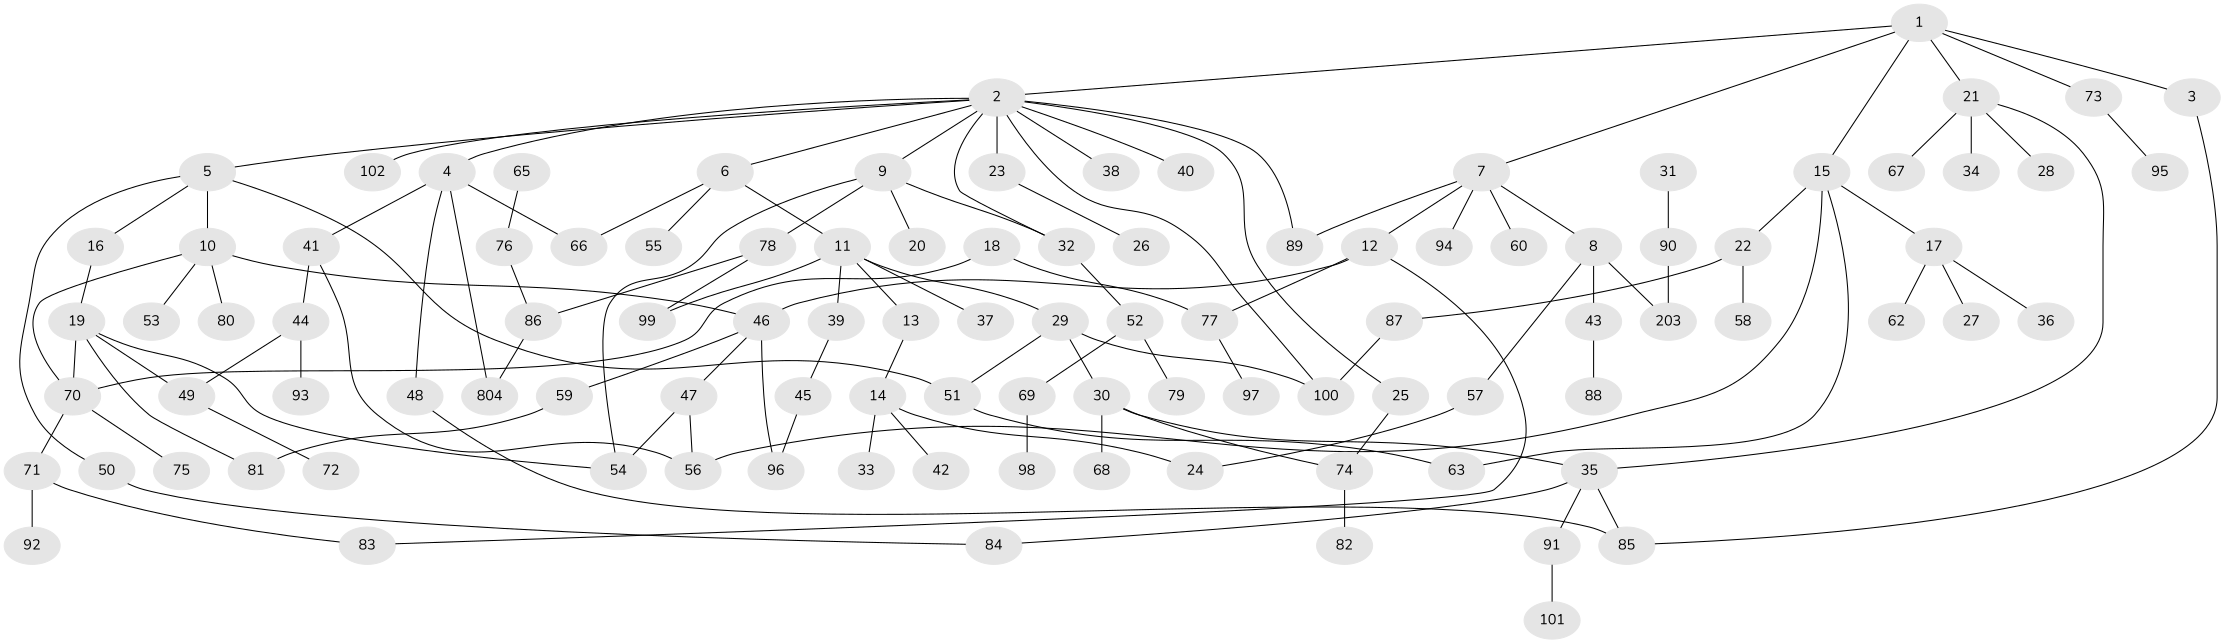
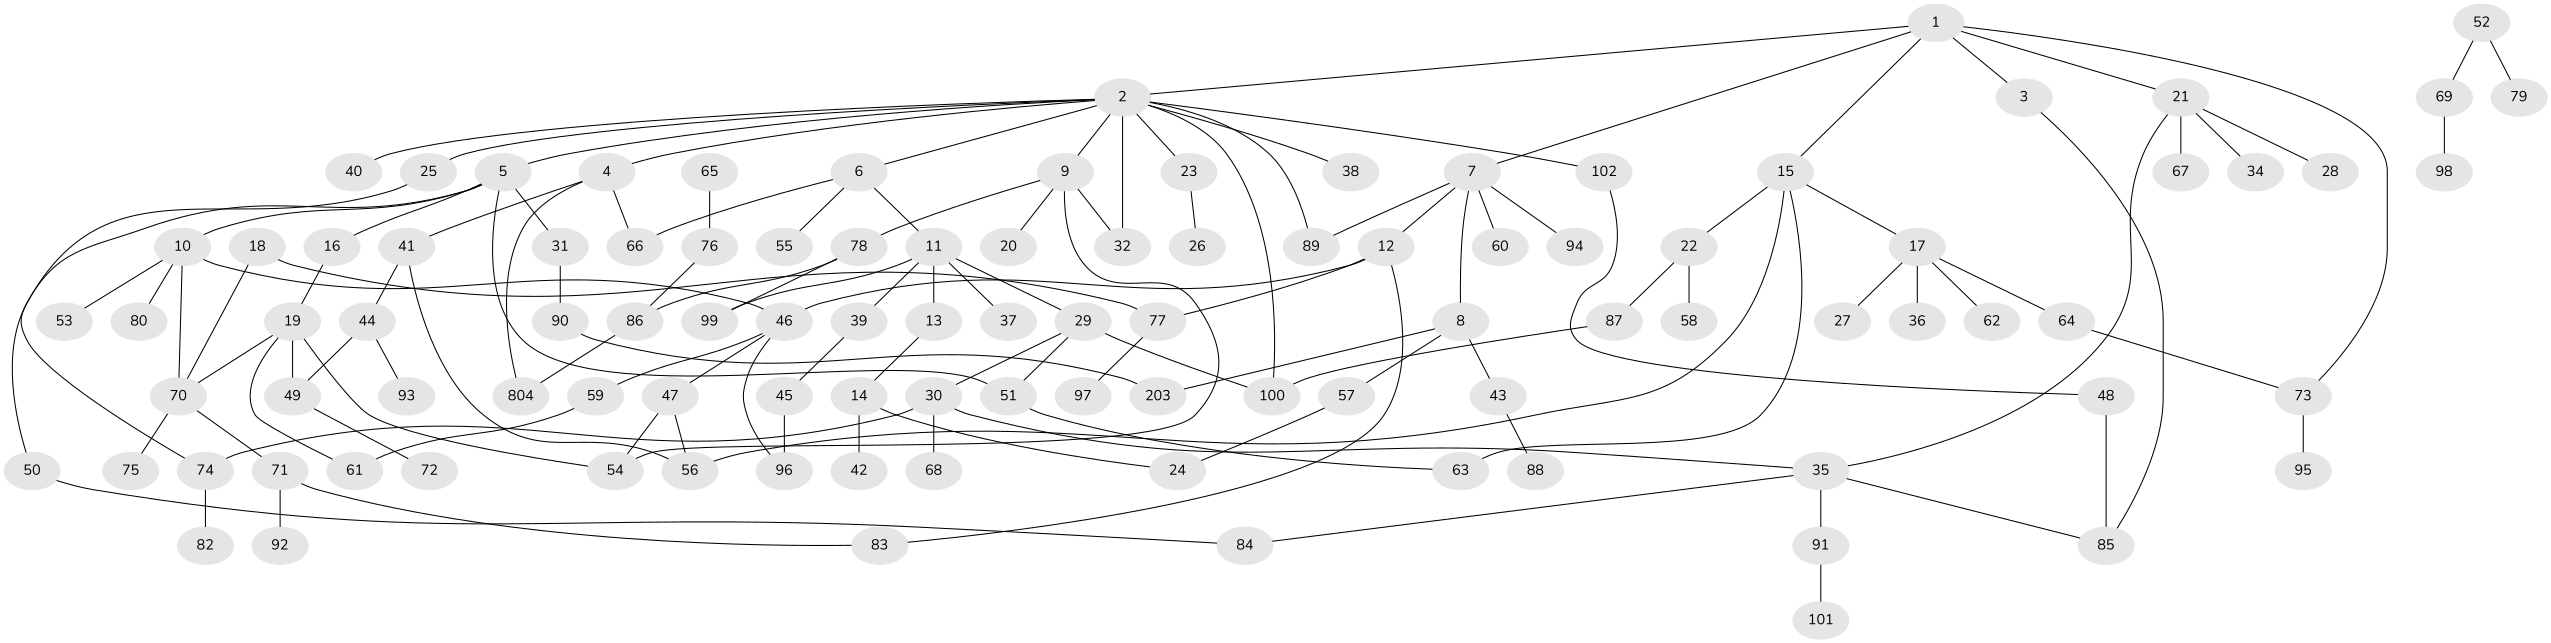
none -> (530, 208)
(426, 274) -> (1741, 375)
(1093, 276) -> none
none -> (2067, 322)
(256, 471) -> (355, 471)
(866, 471) -> none
